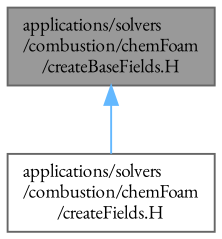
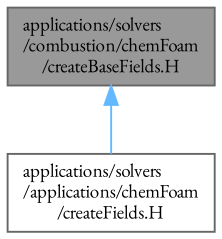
(111, 193) -> (111, 193)
